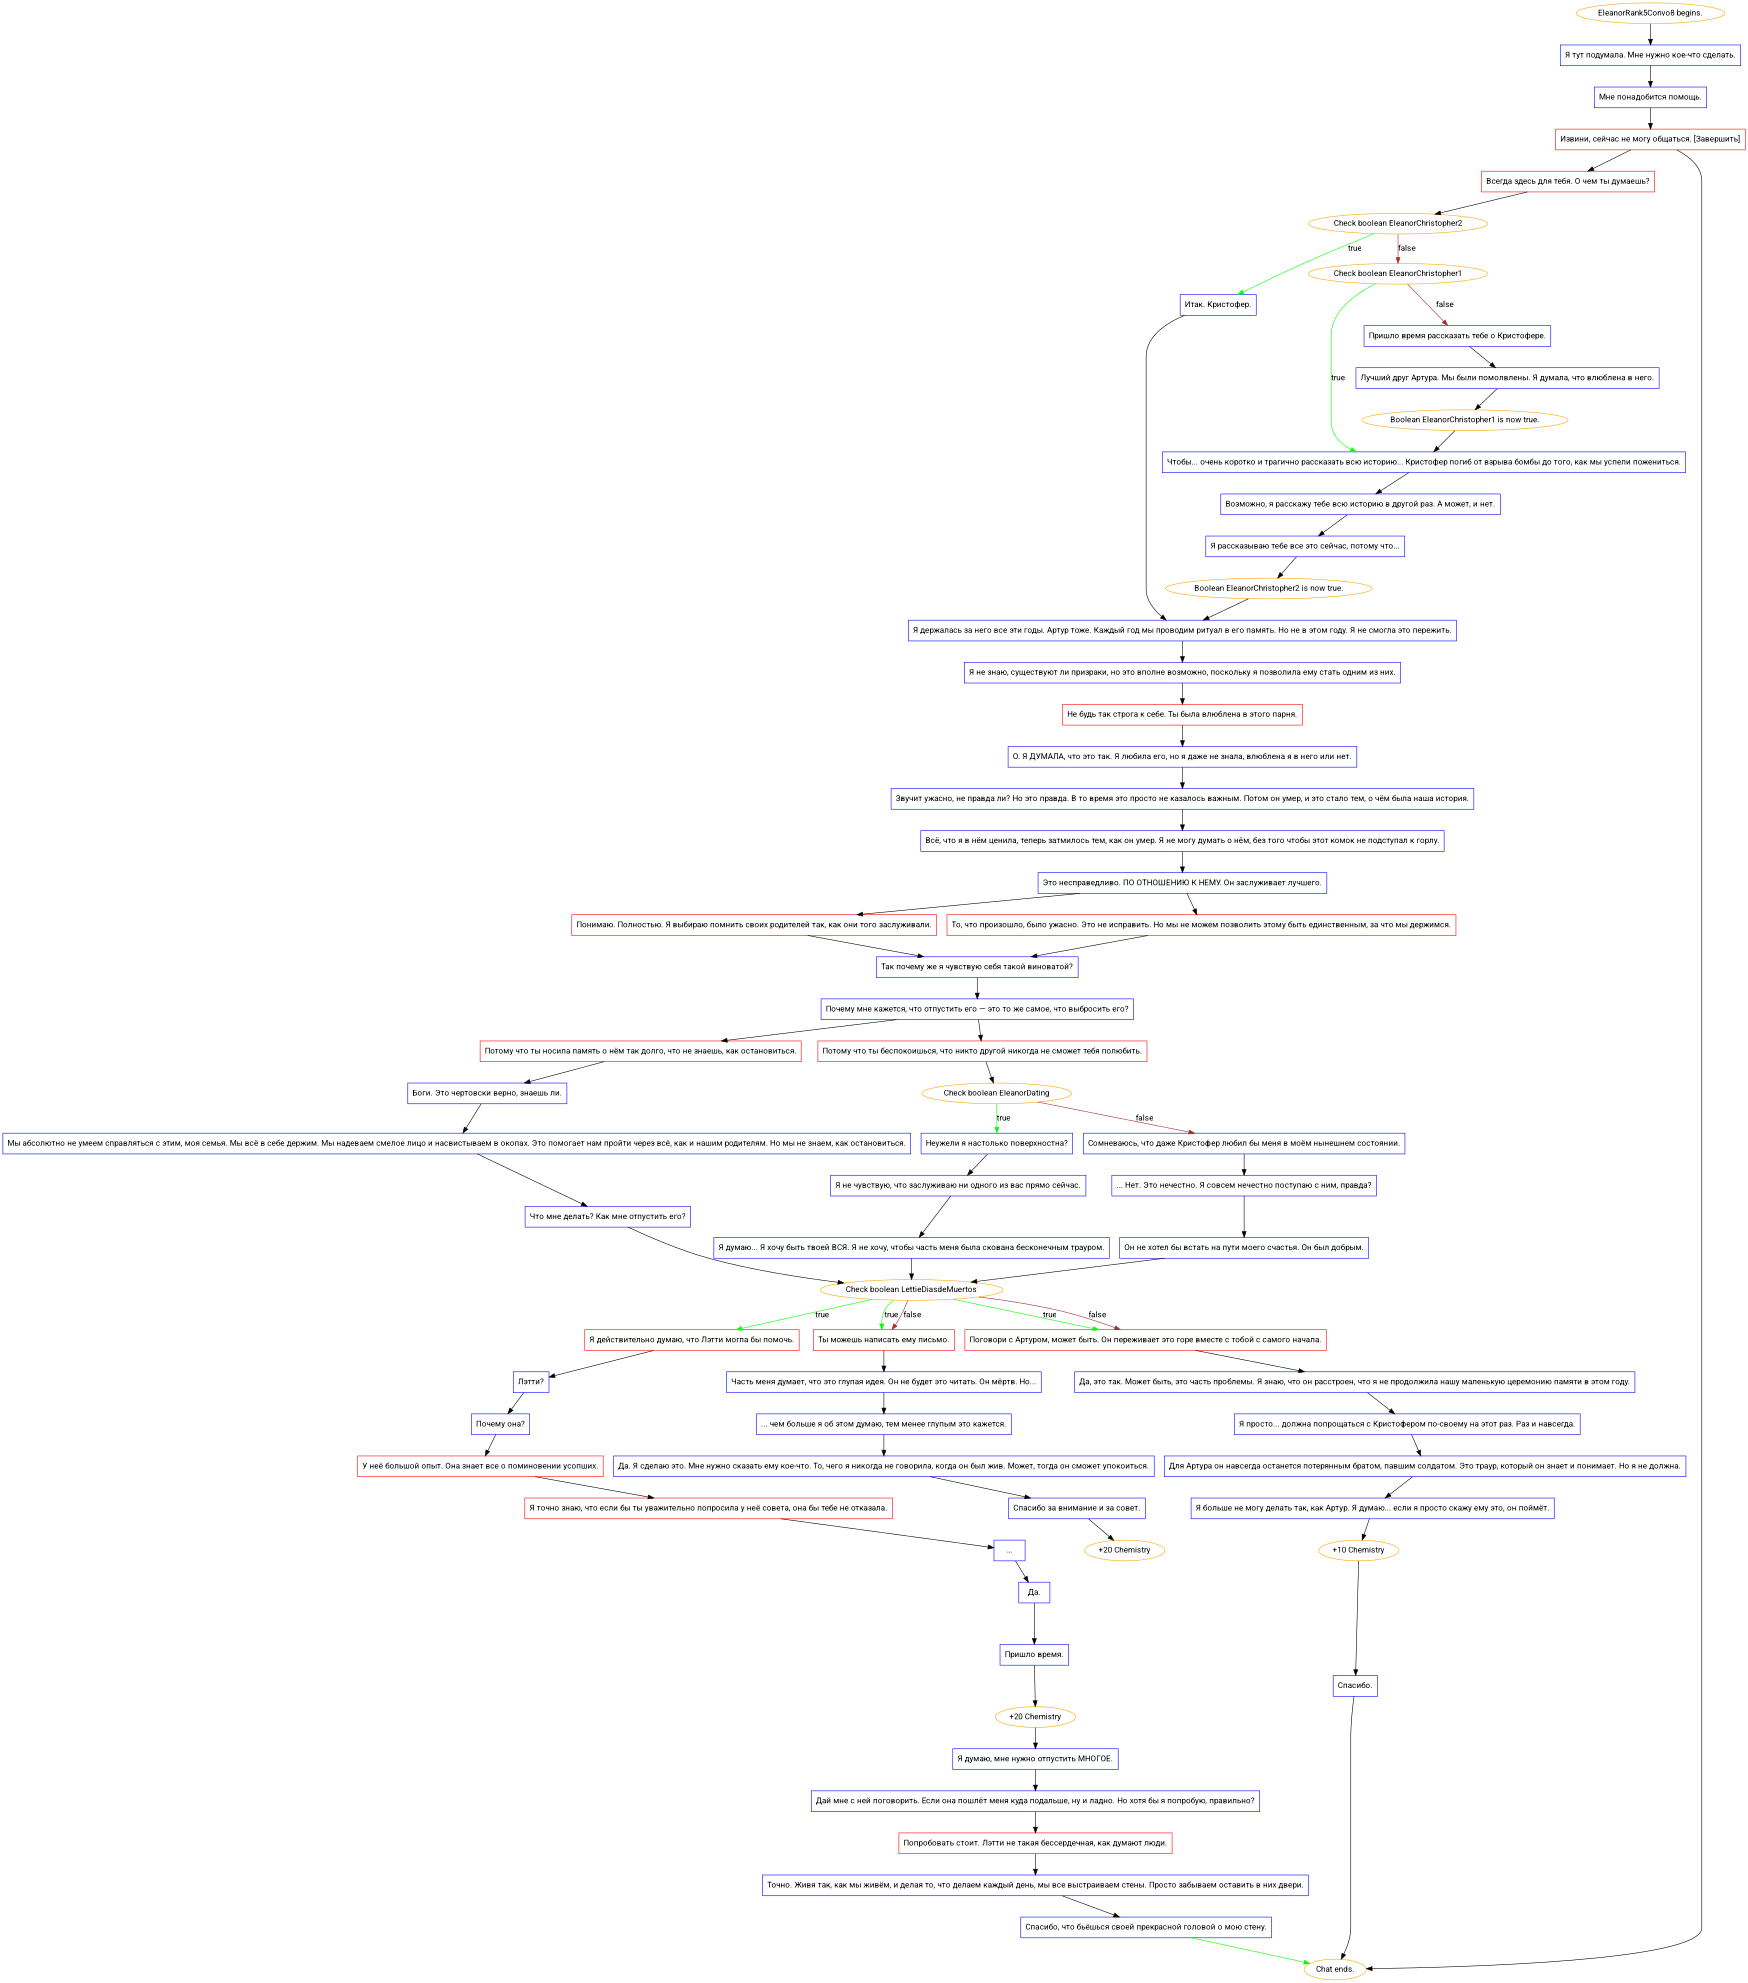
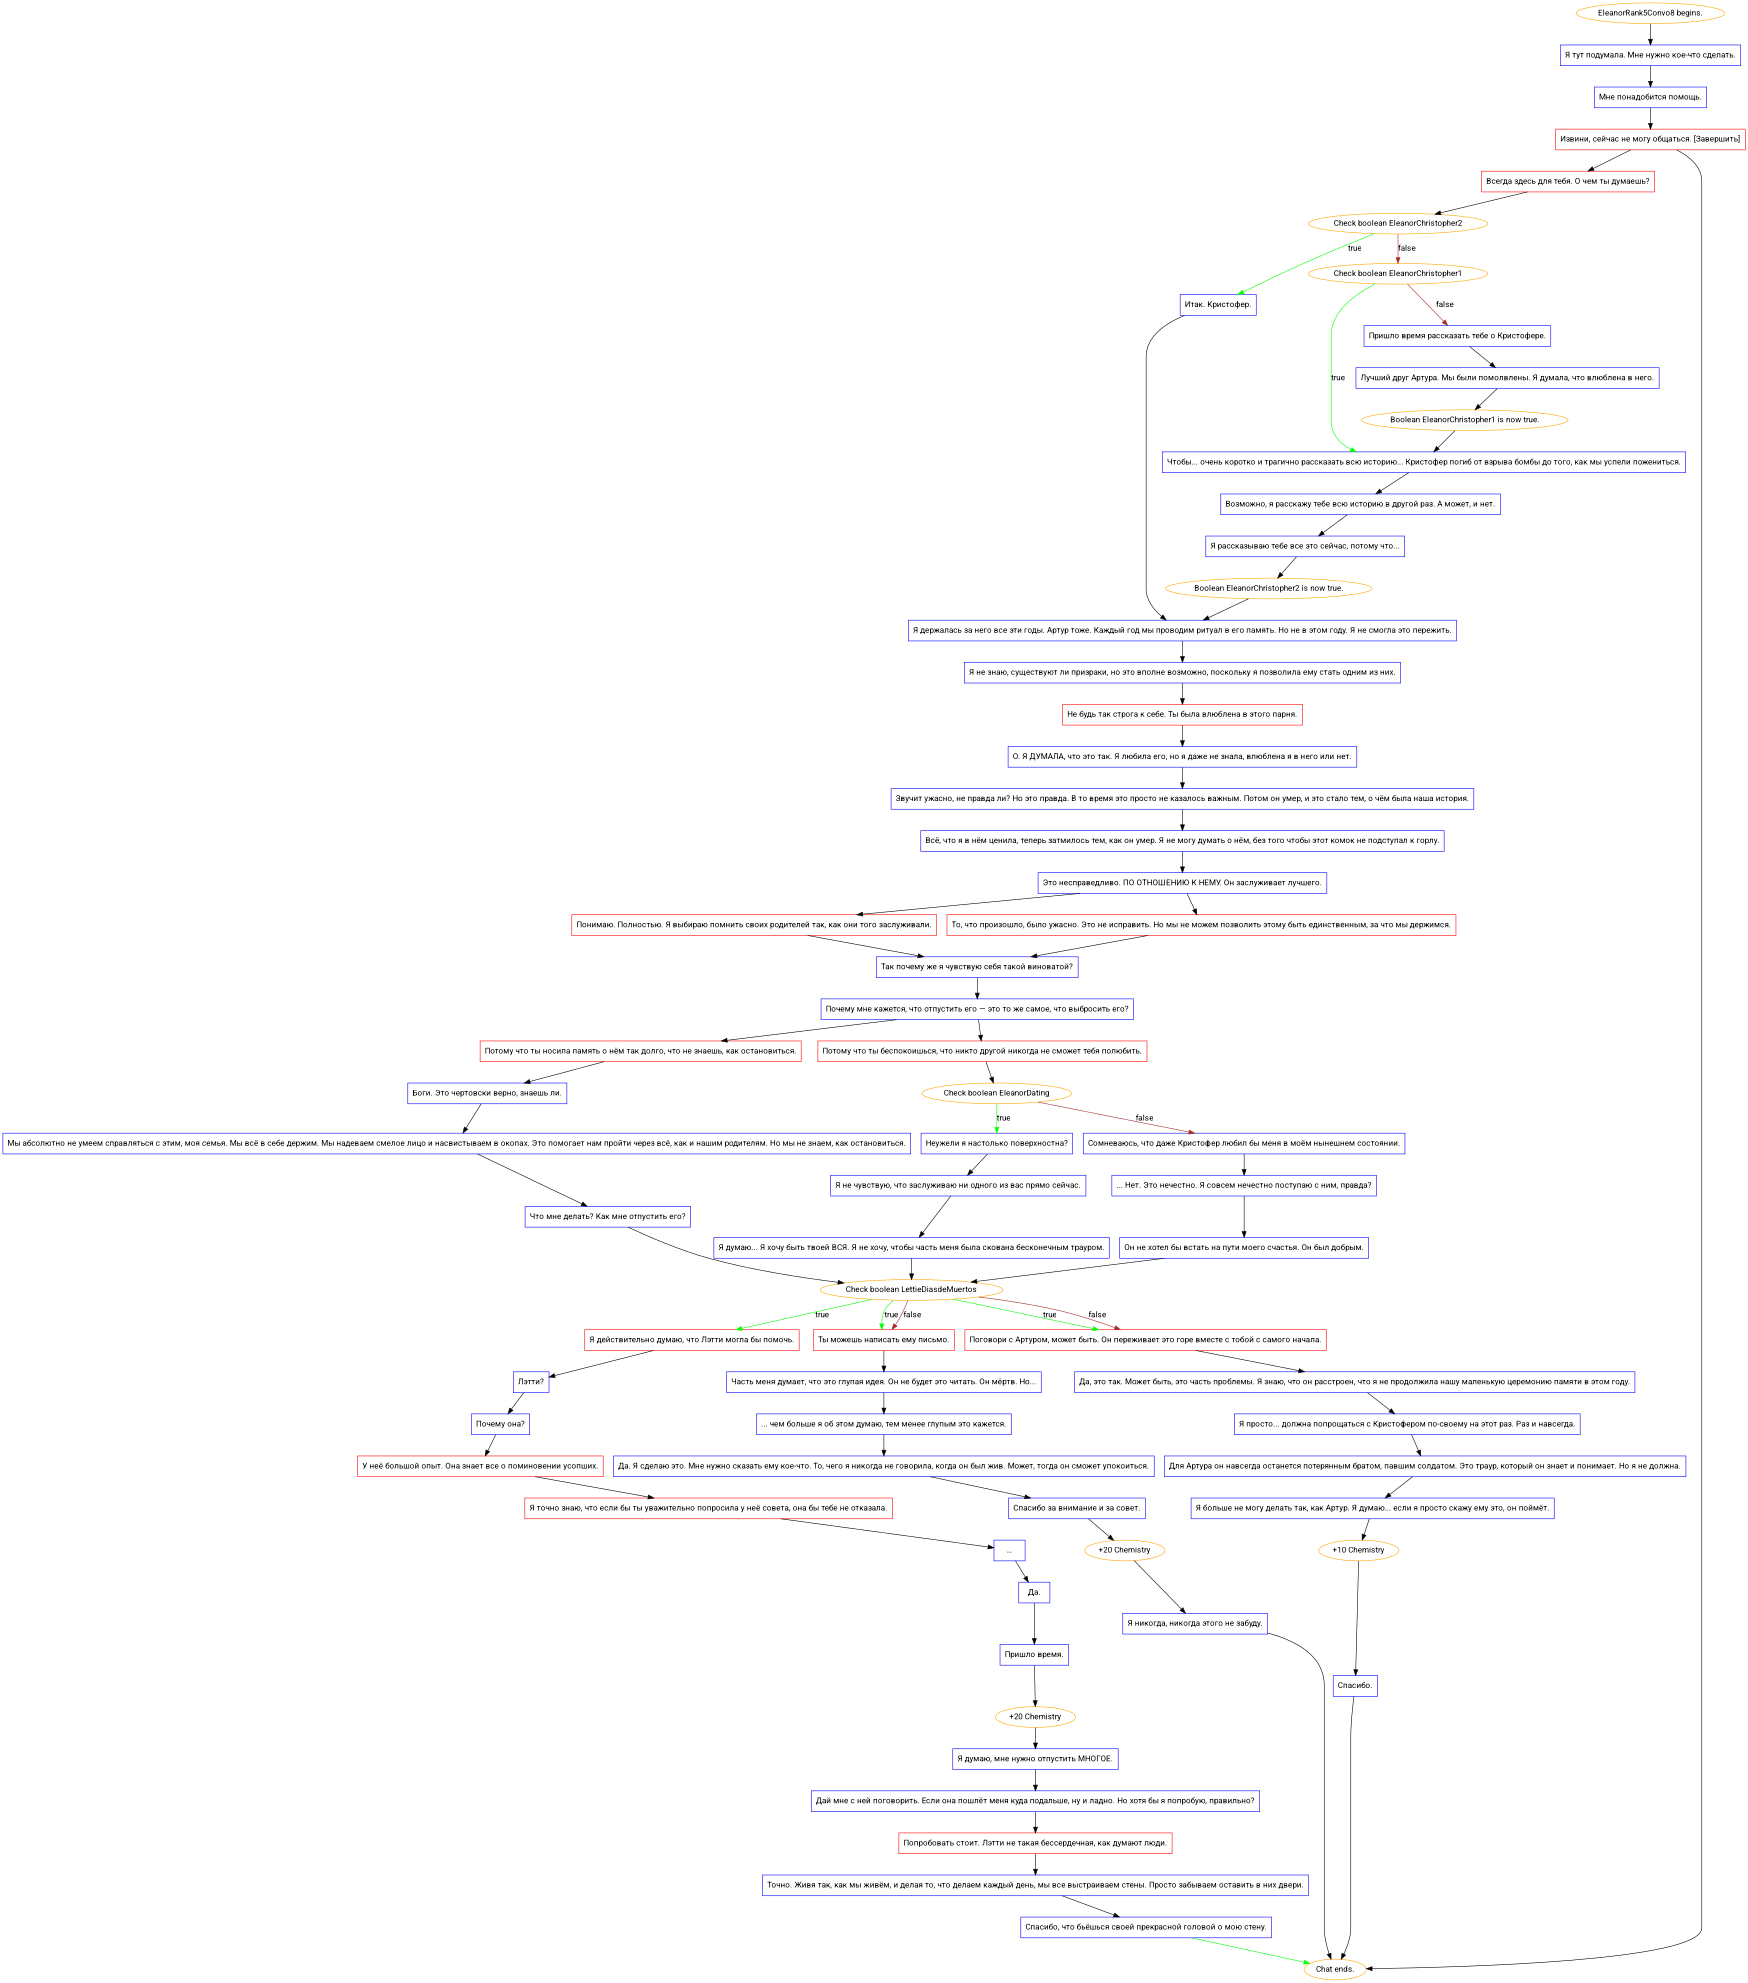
none -> (1195, 1624)
